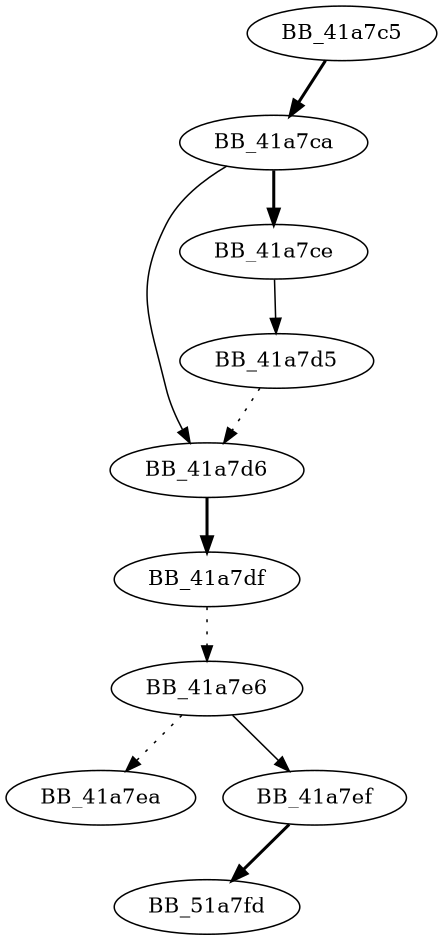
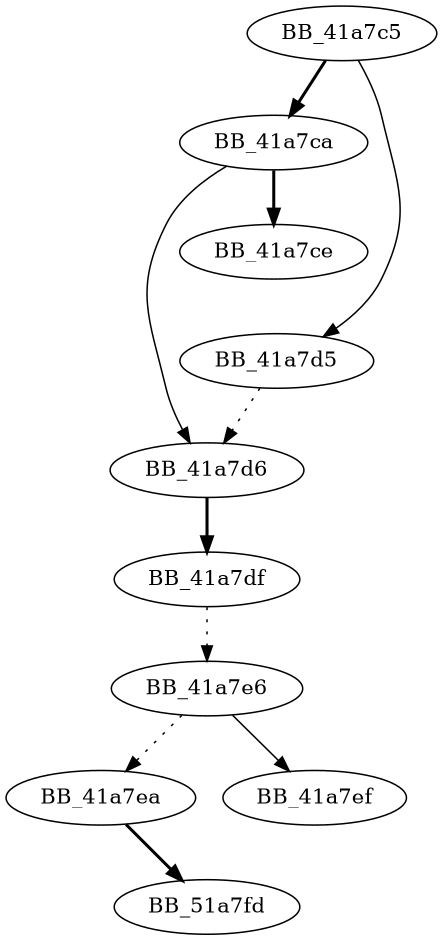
(275, 299) -> (400, 202)
(266, 847) -> (149, 847)
